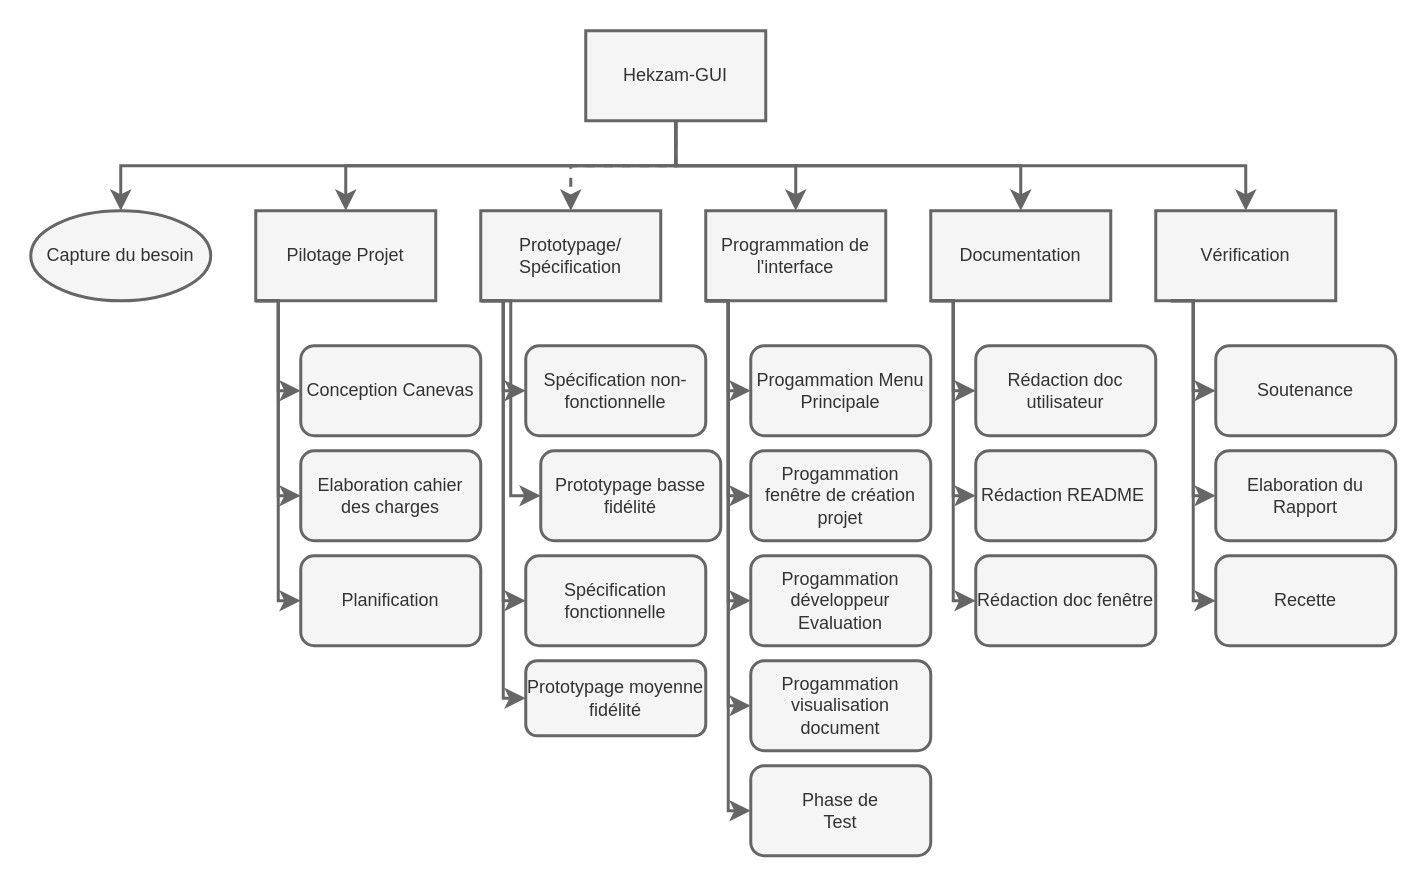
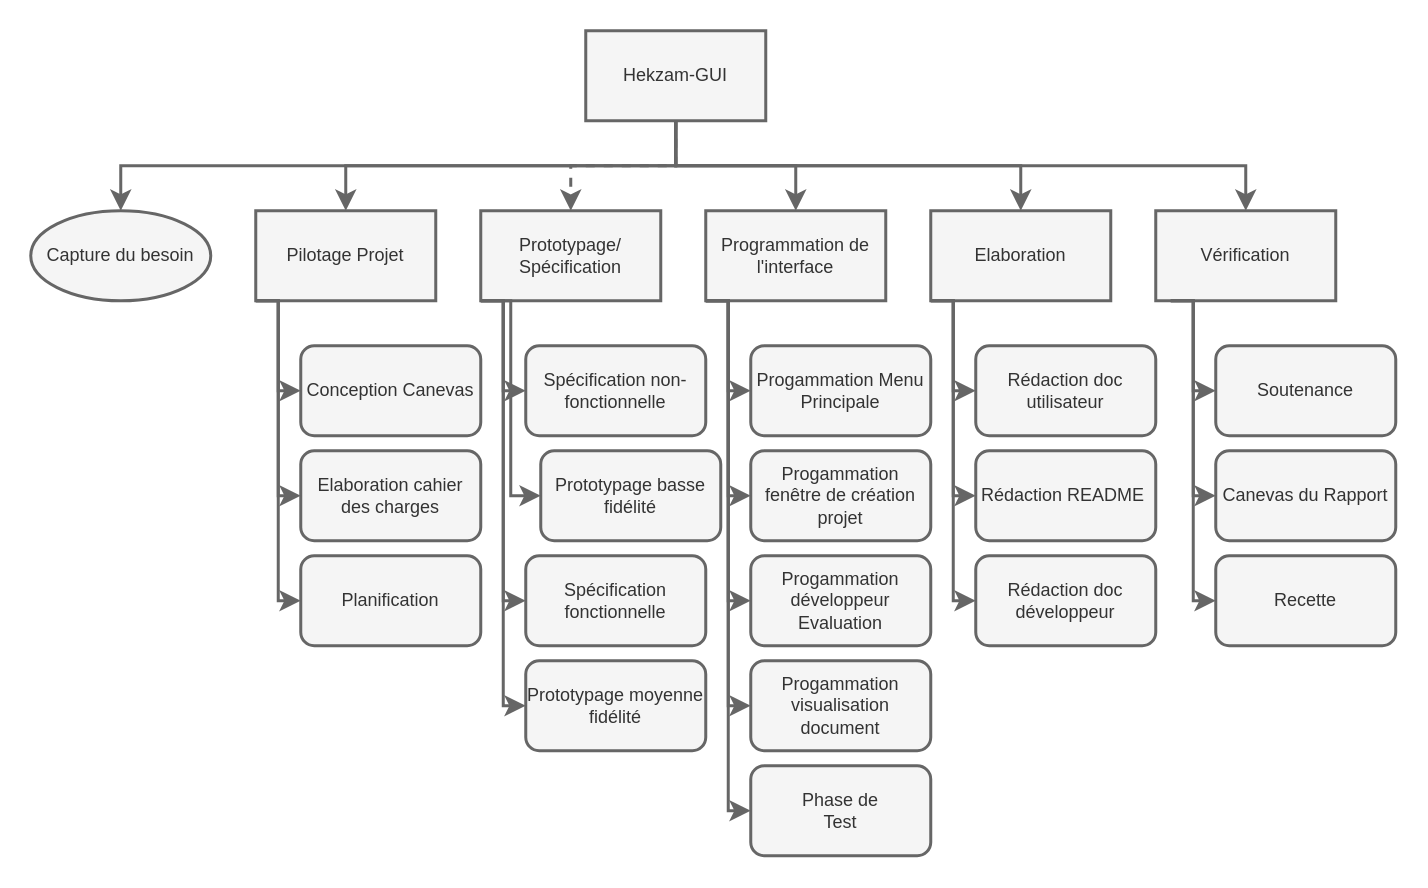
(1021, 256) -> (1021, 256)
(1306, 496) -> (1306, 496)
(1066, 601) -> (1066, 601)
(616, 698) -> (616, 706)
